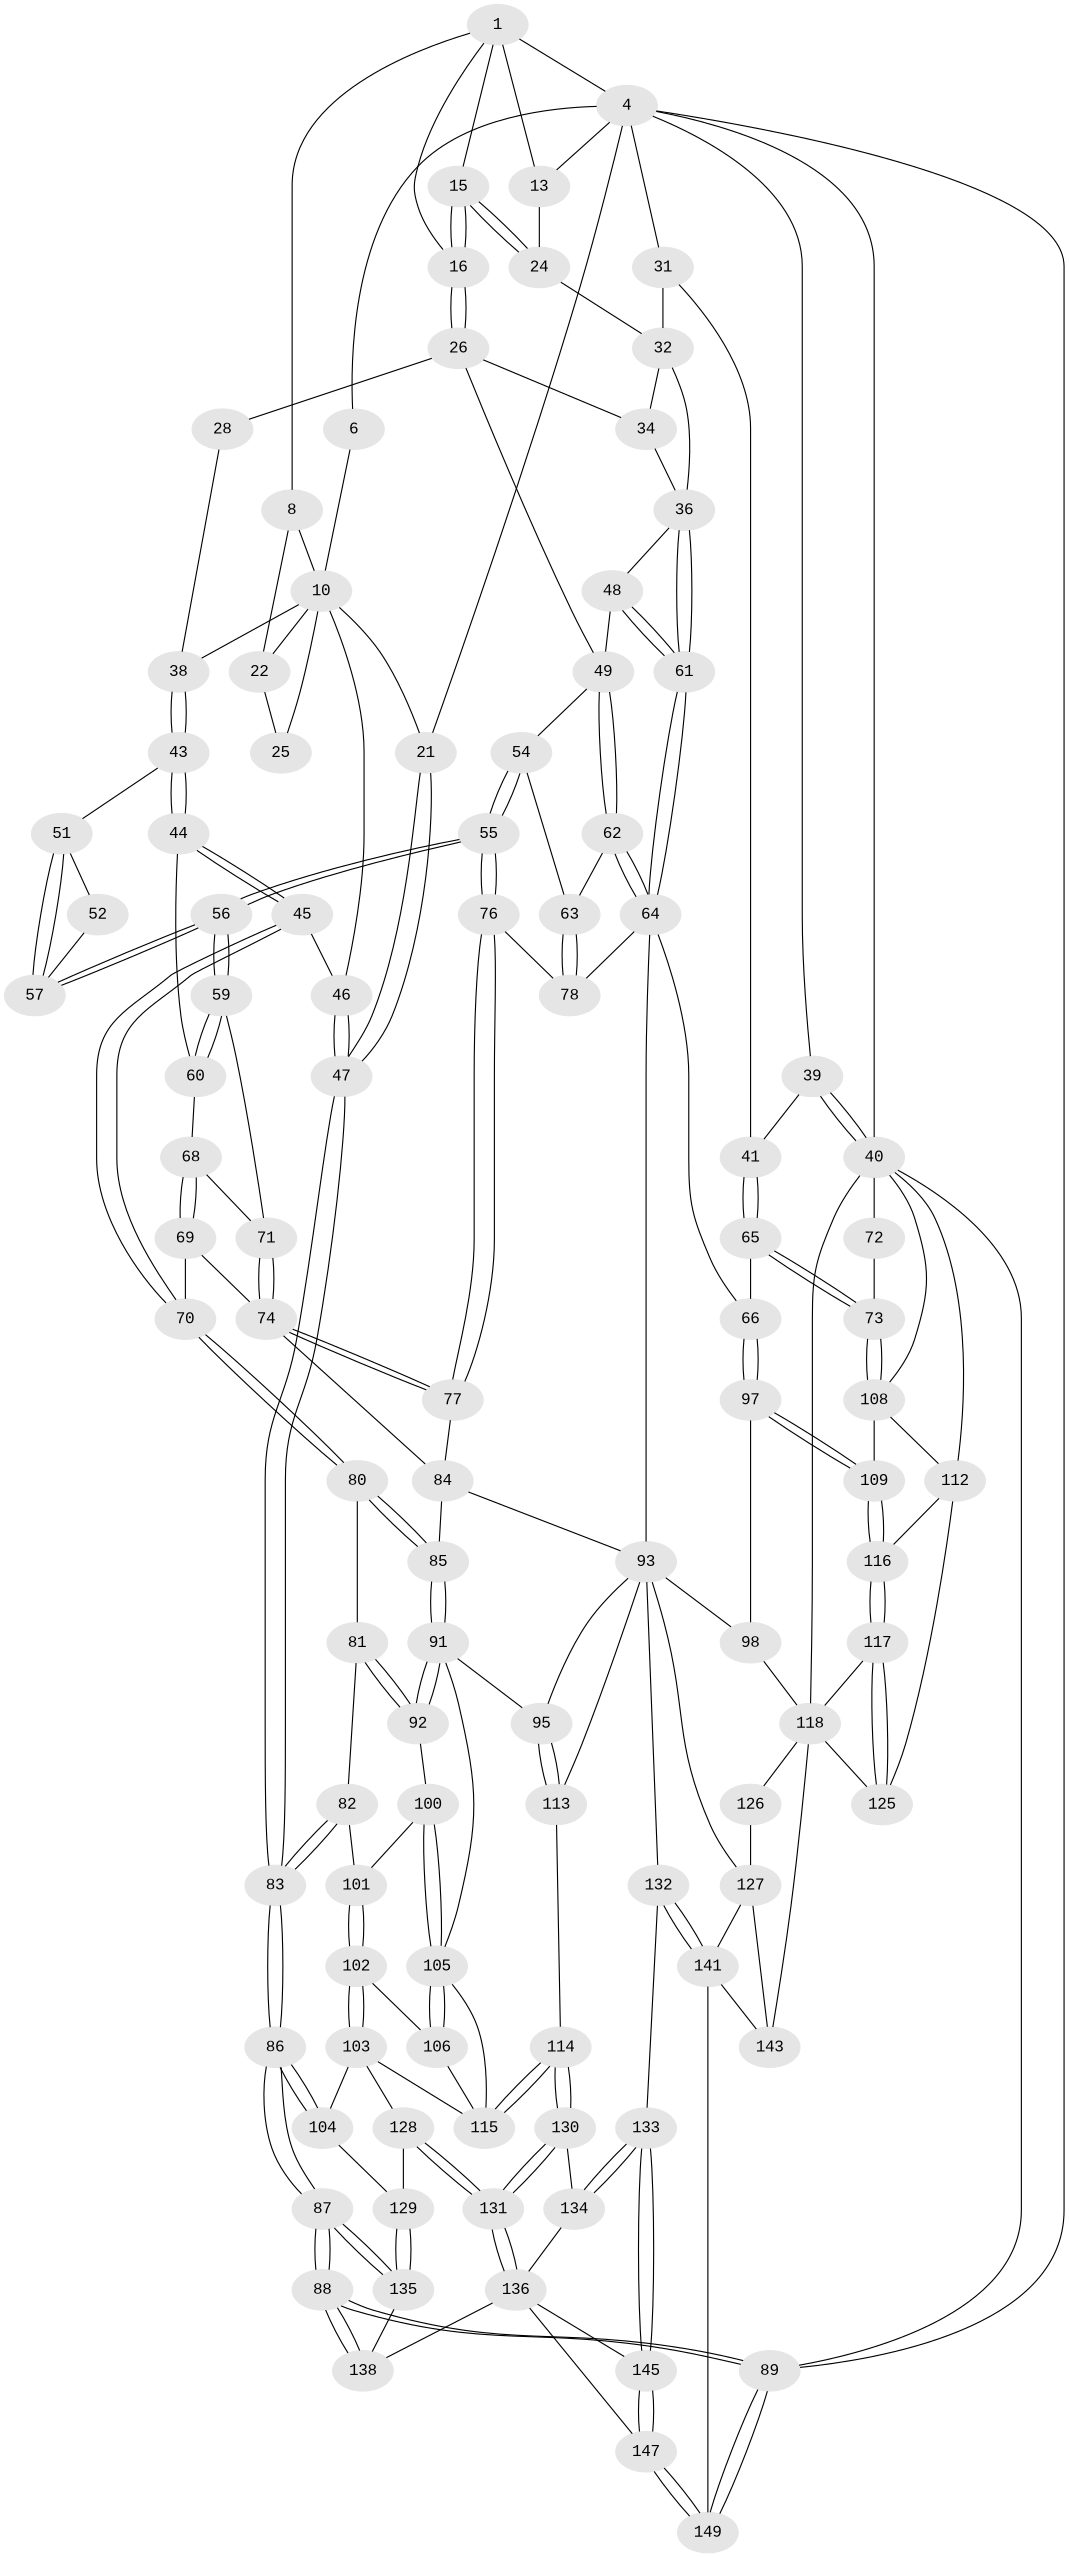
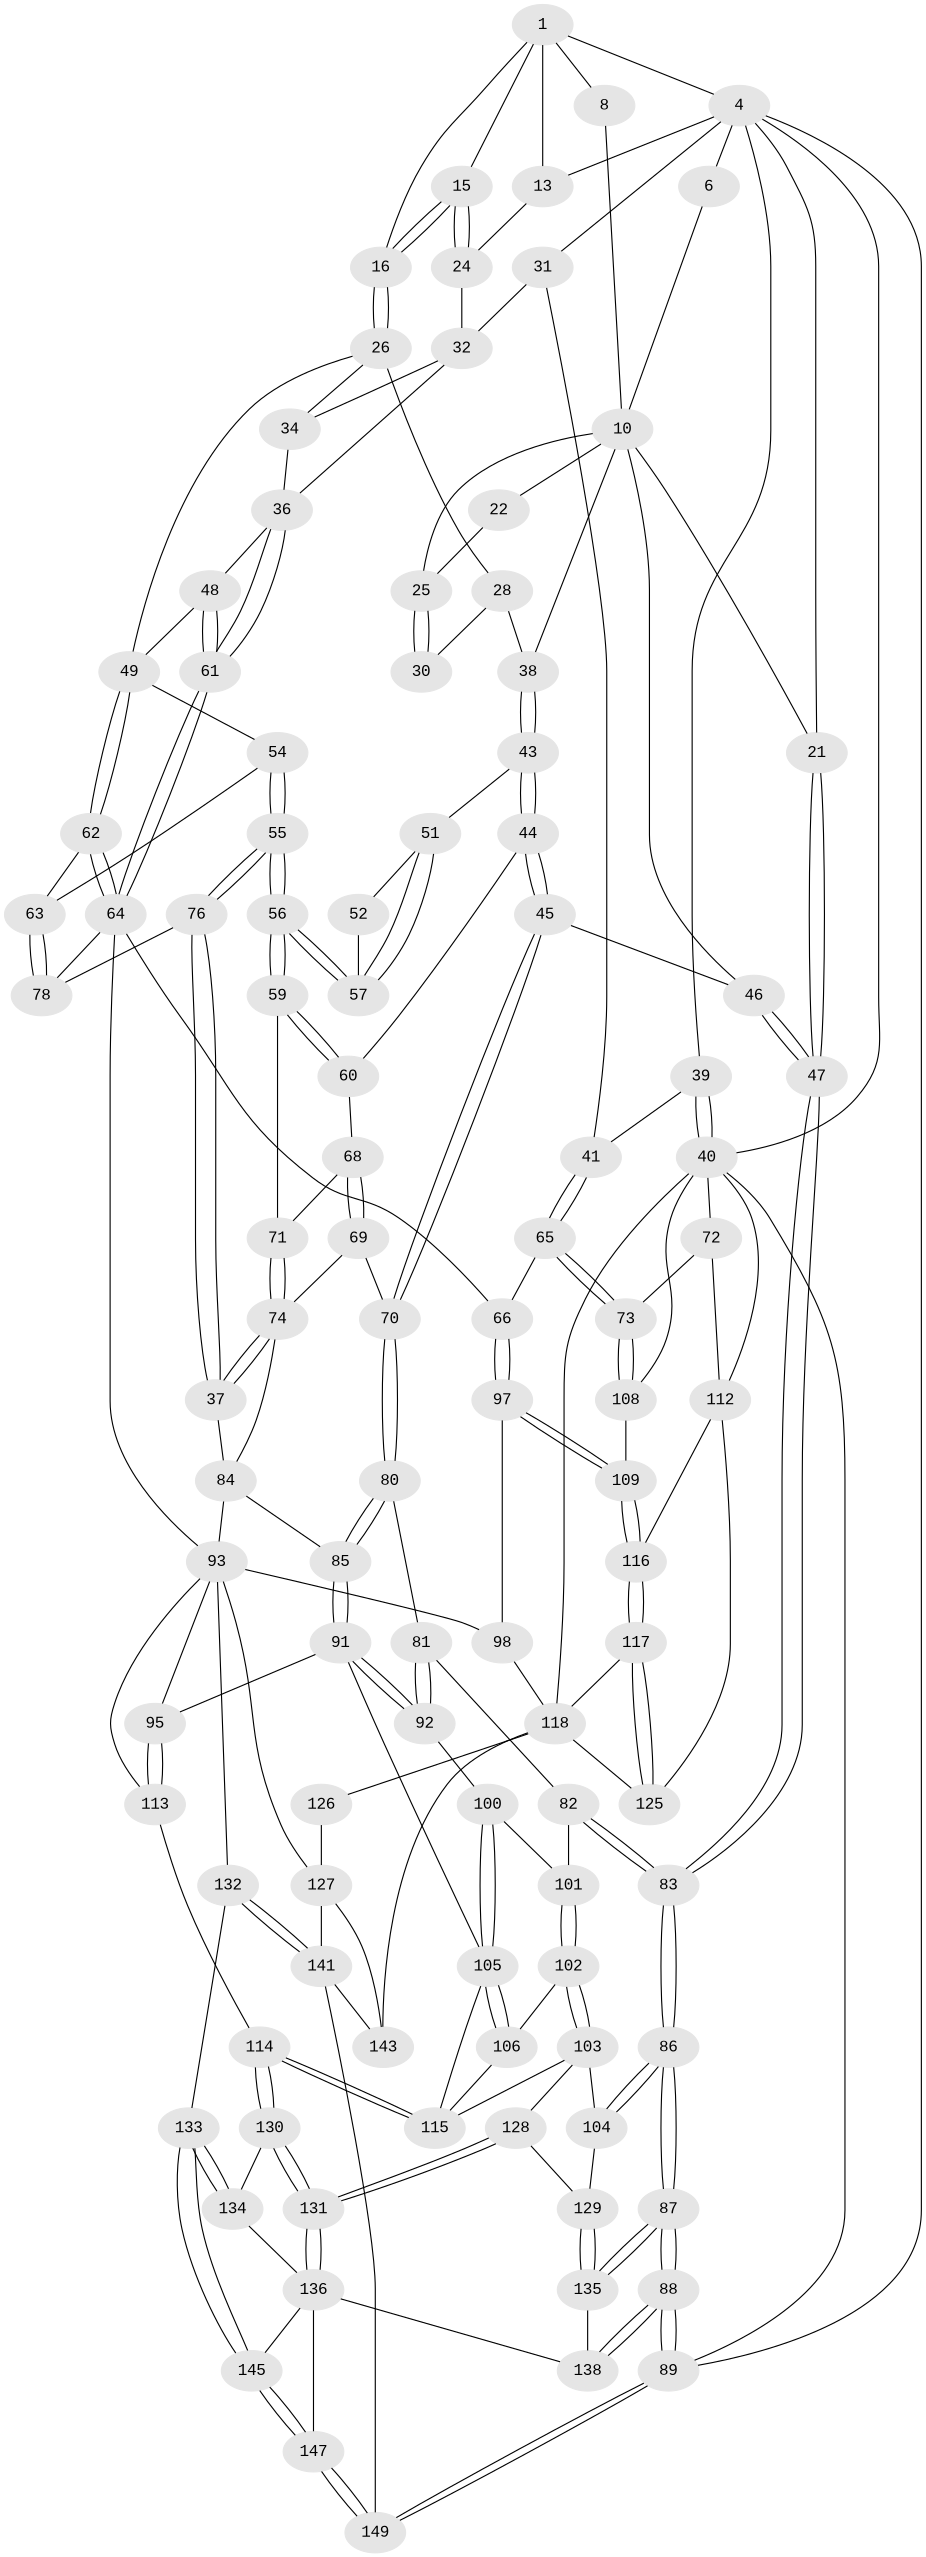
(276, 591) -> none
none -> (421, 672)
(453, 1400) -> (216, 1400)
(914, 1440) -> (716, 1319)
